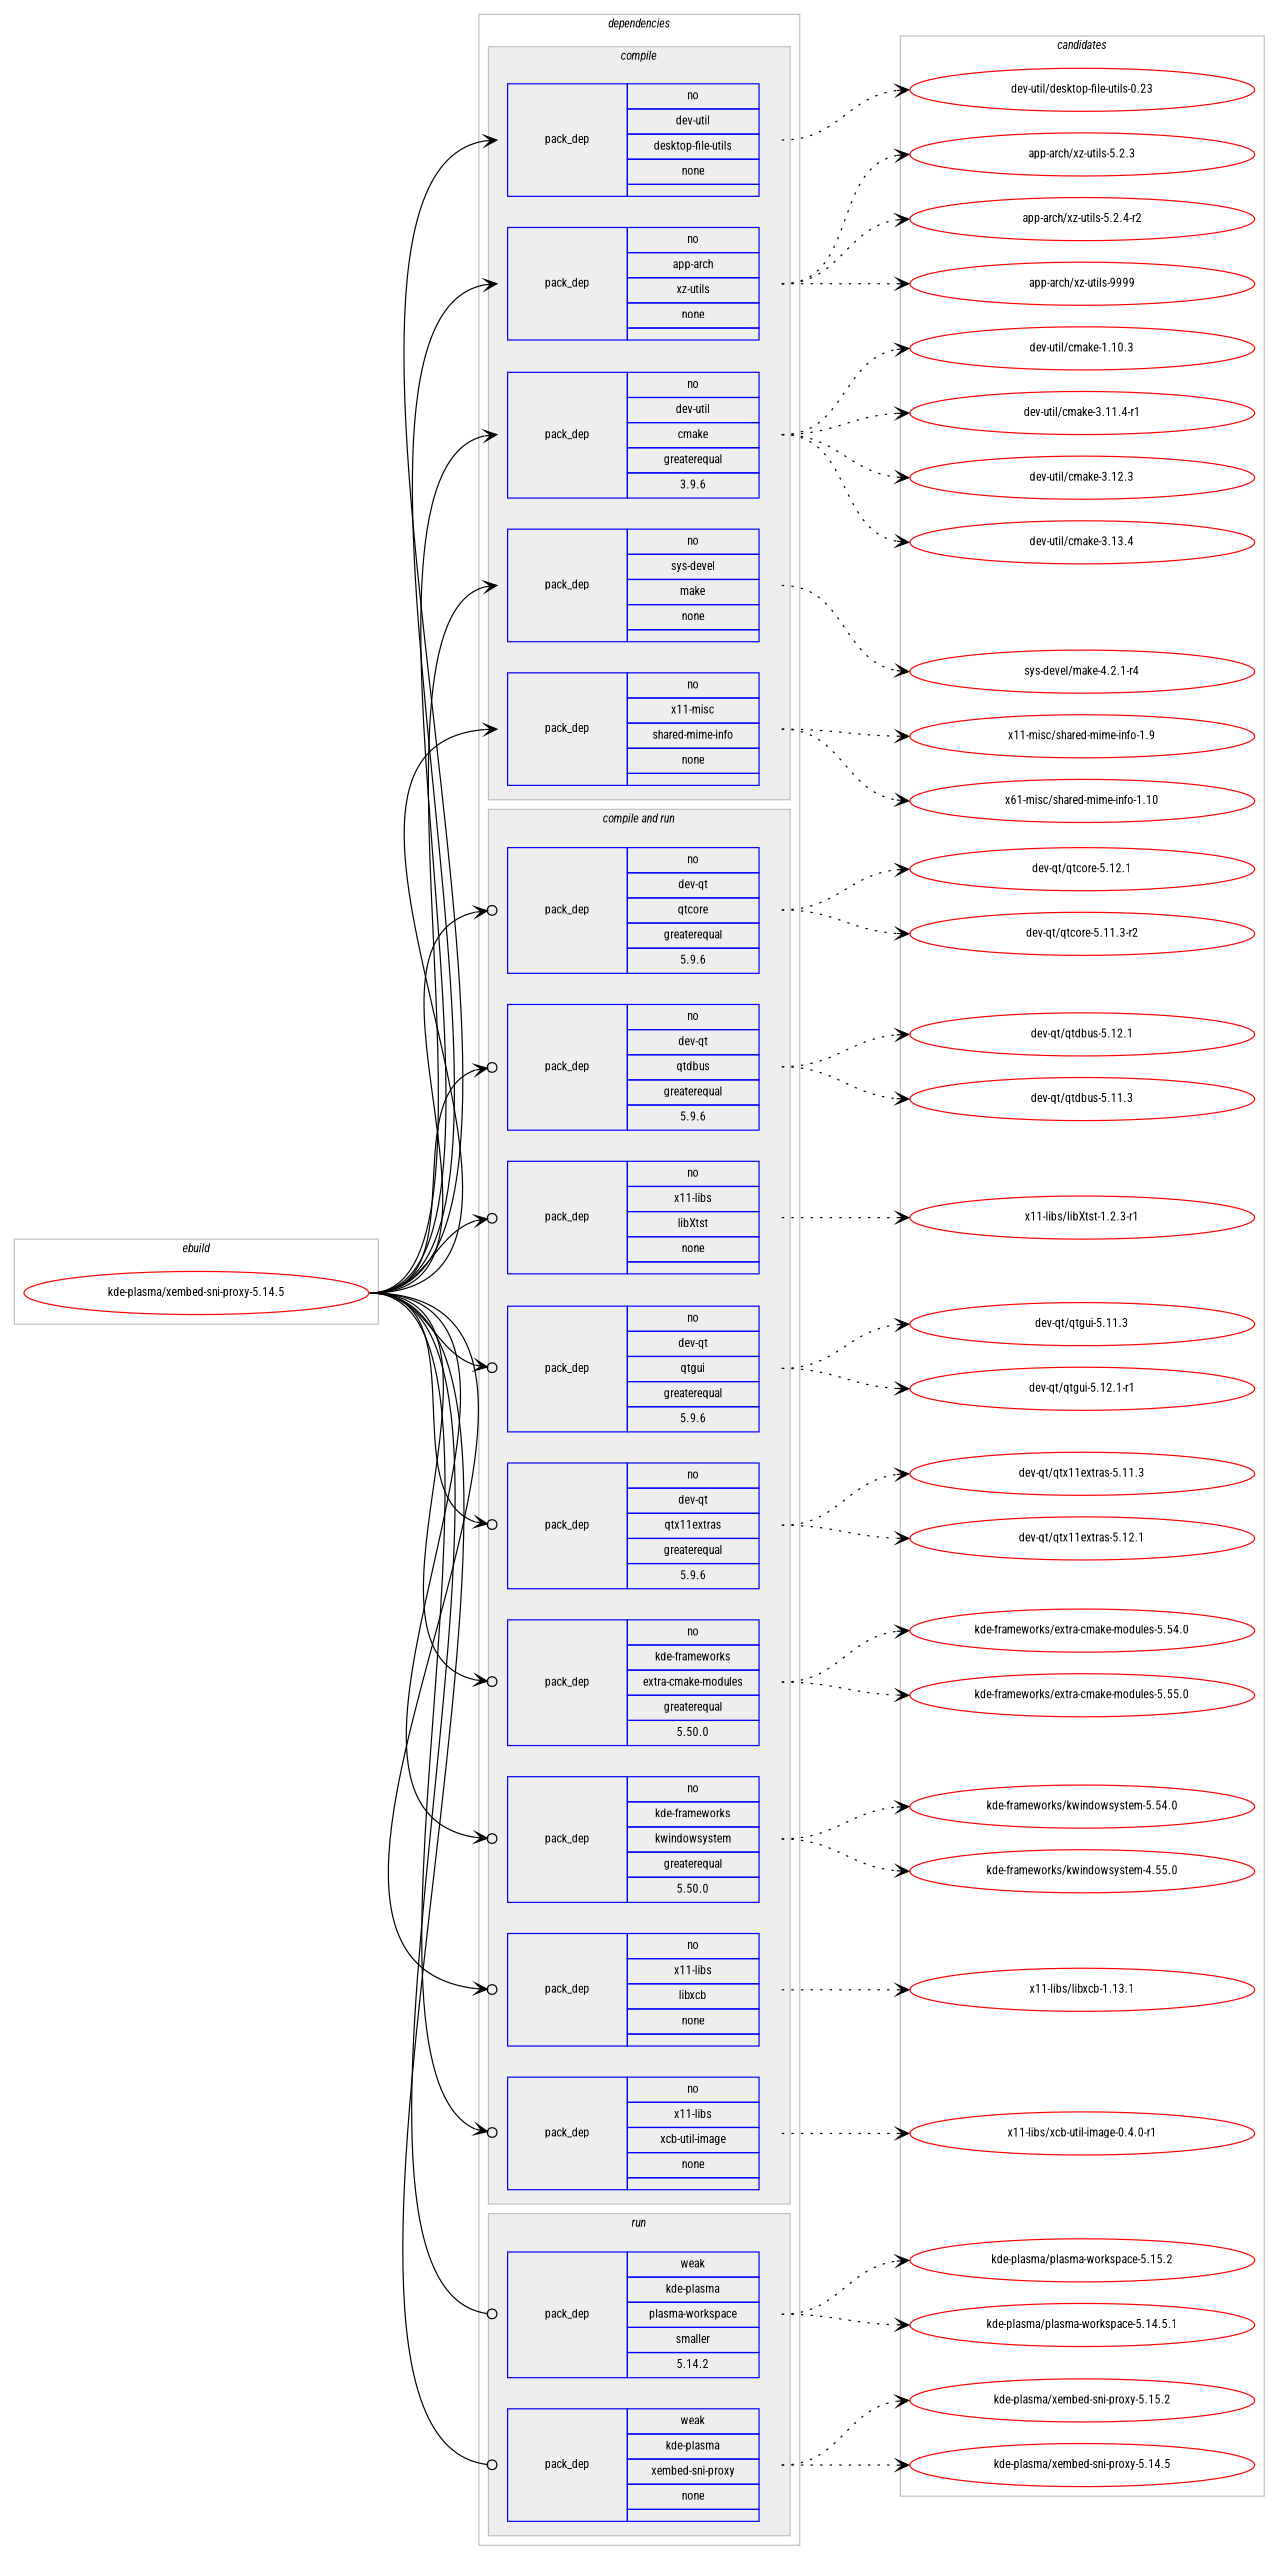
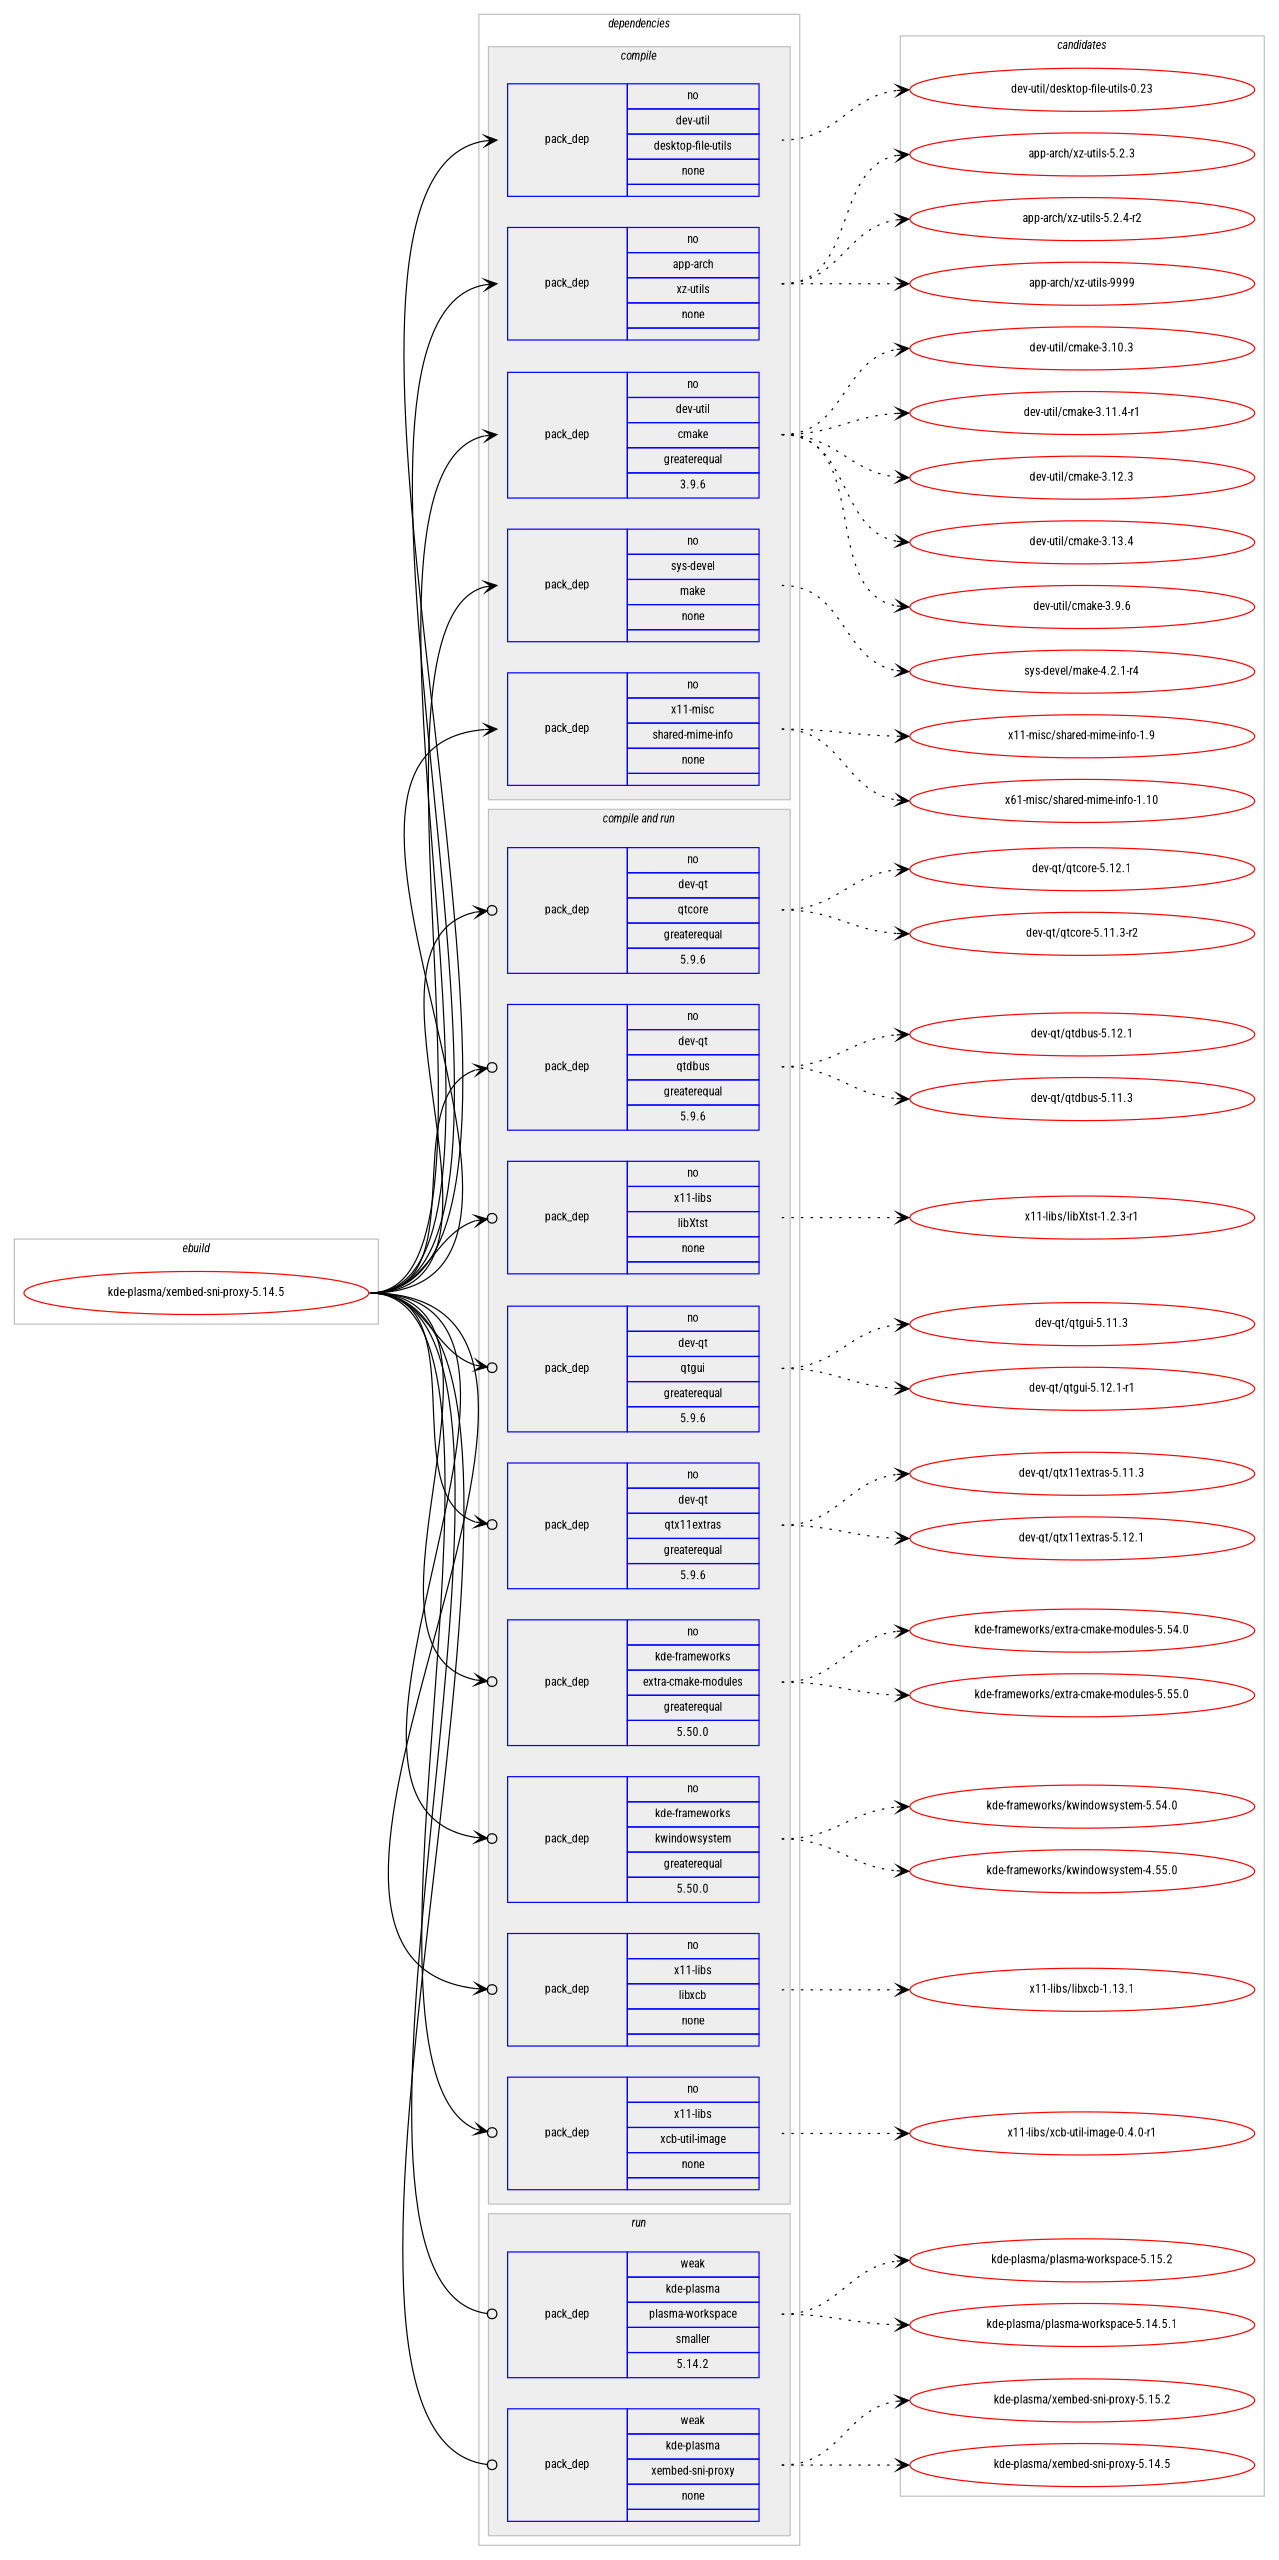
(1082, 348) -> (1082, 348)
none -> (1082, 607)
